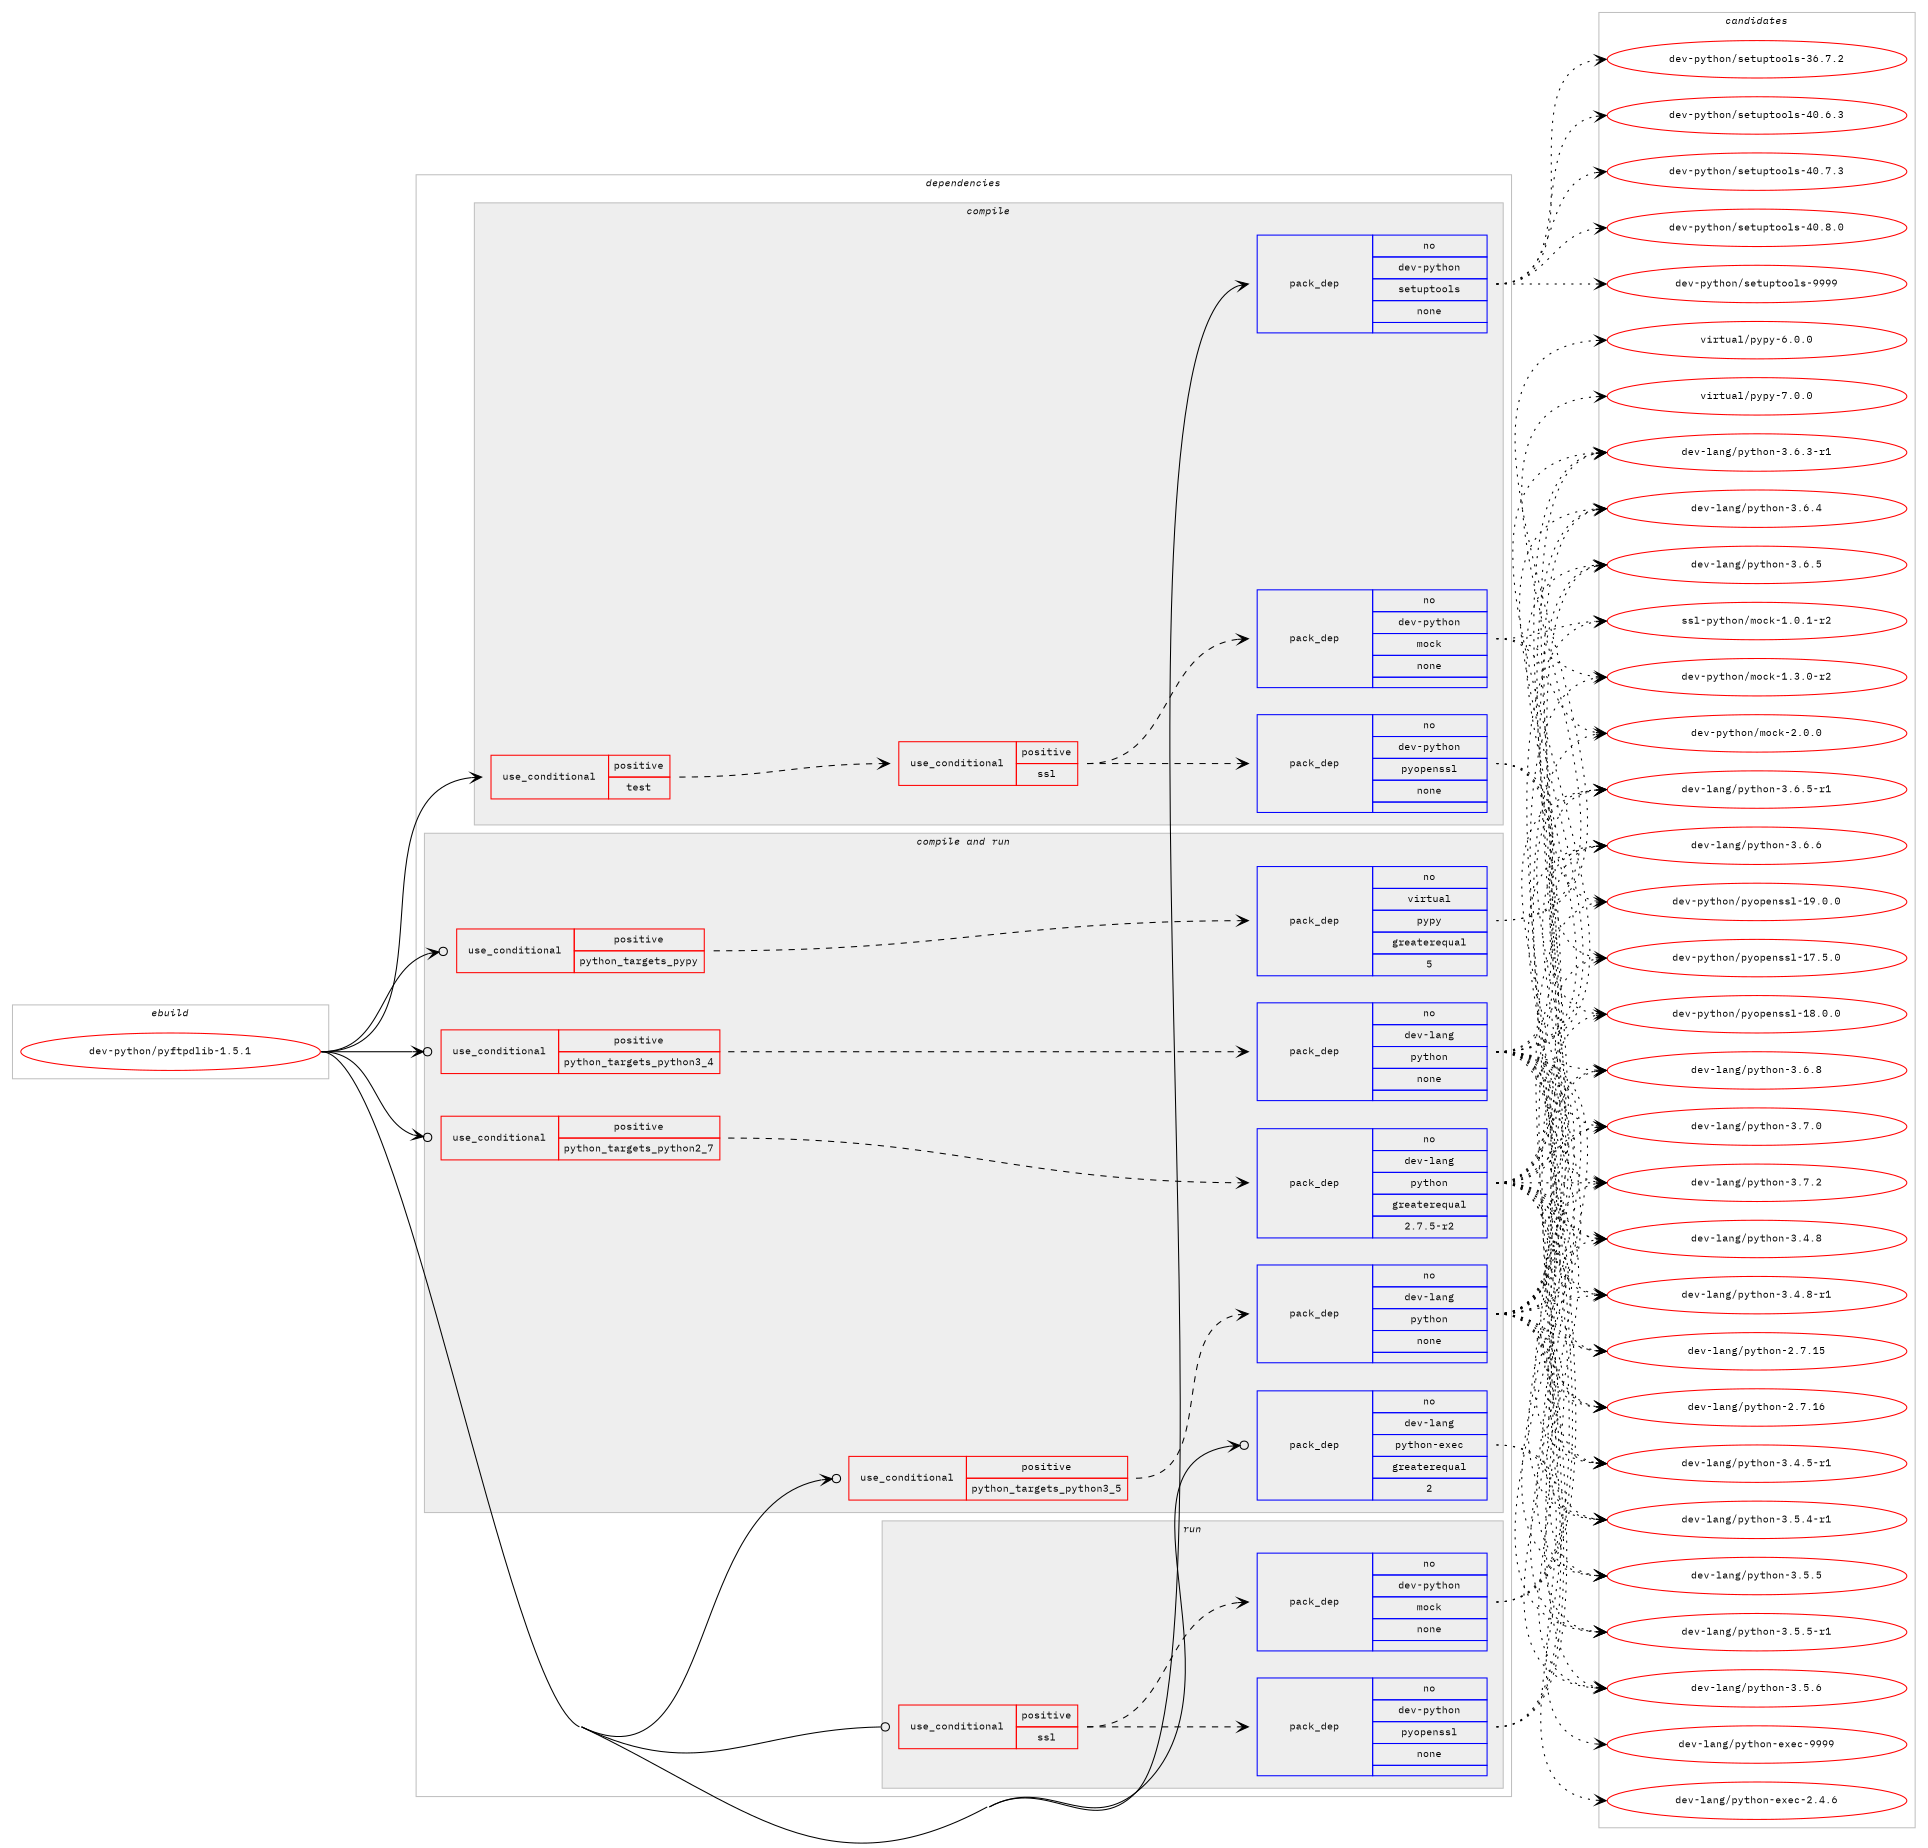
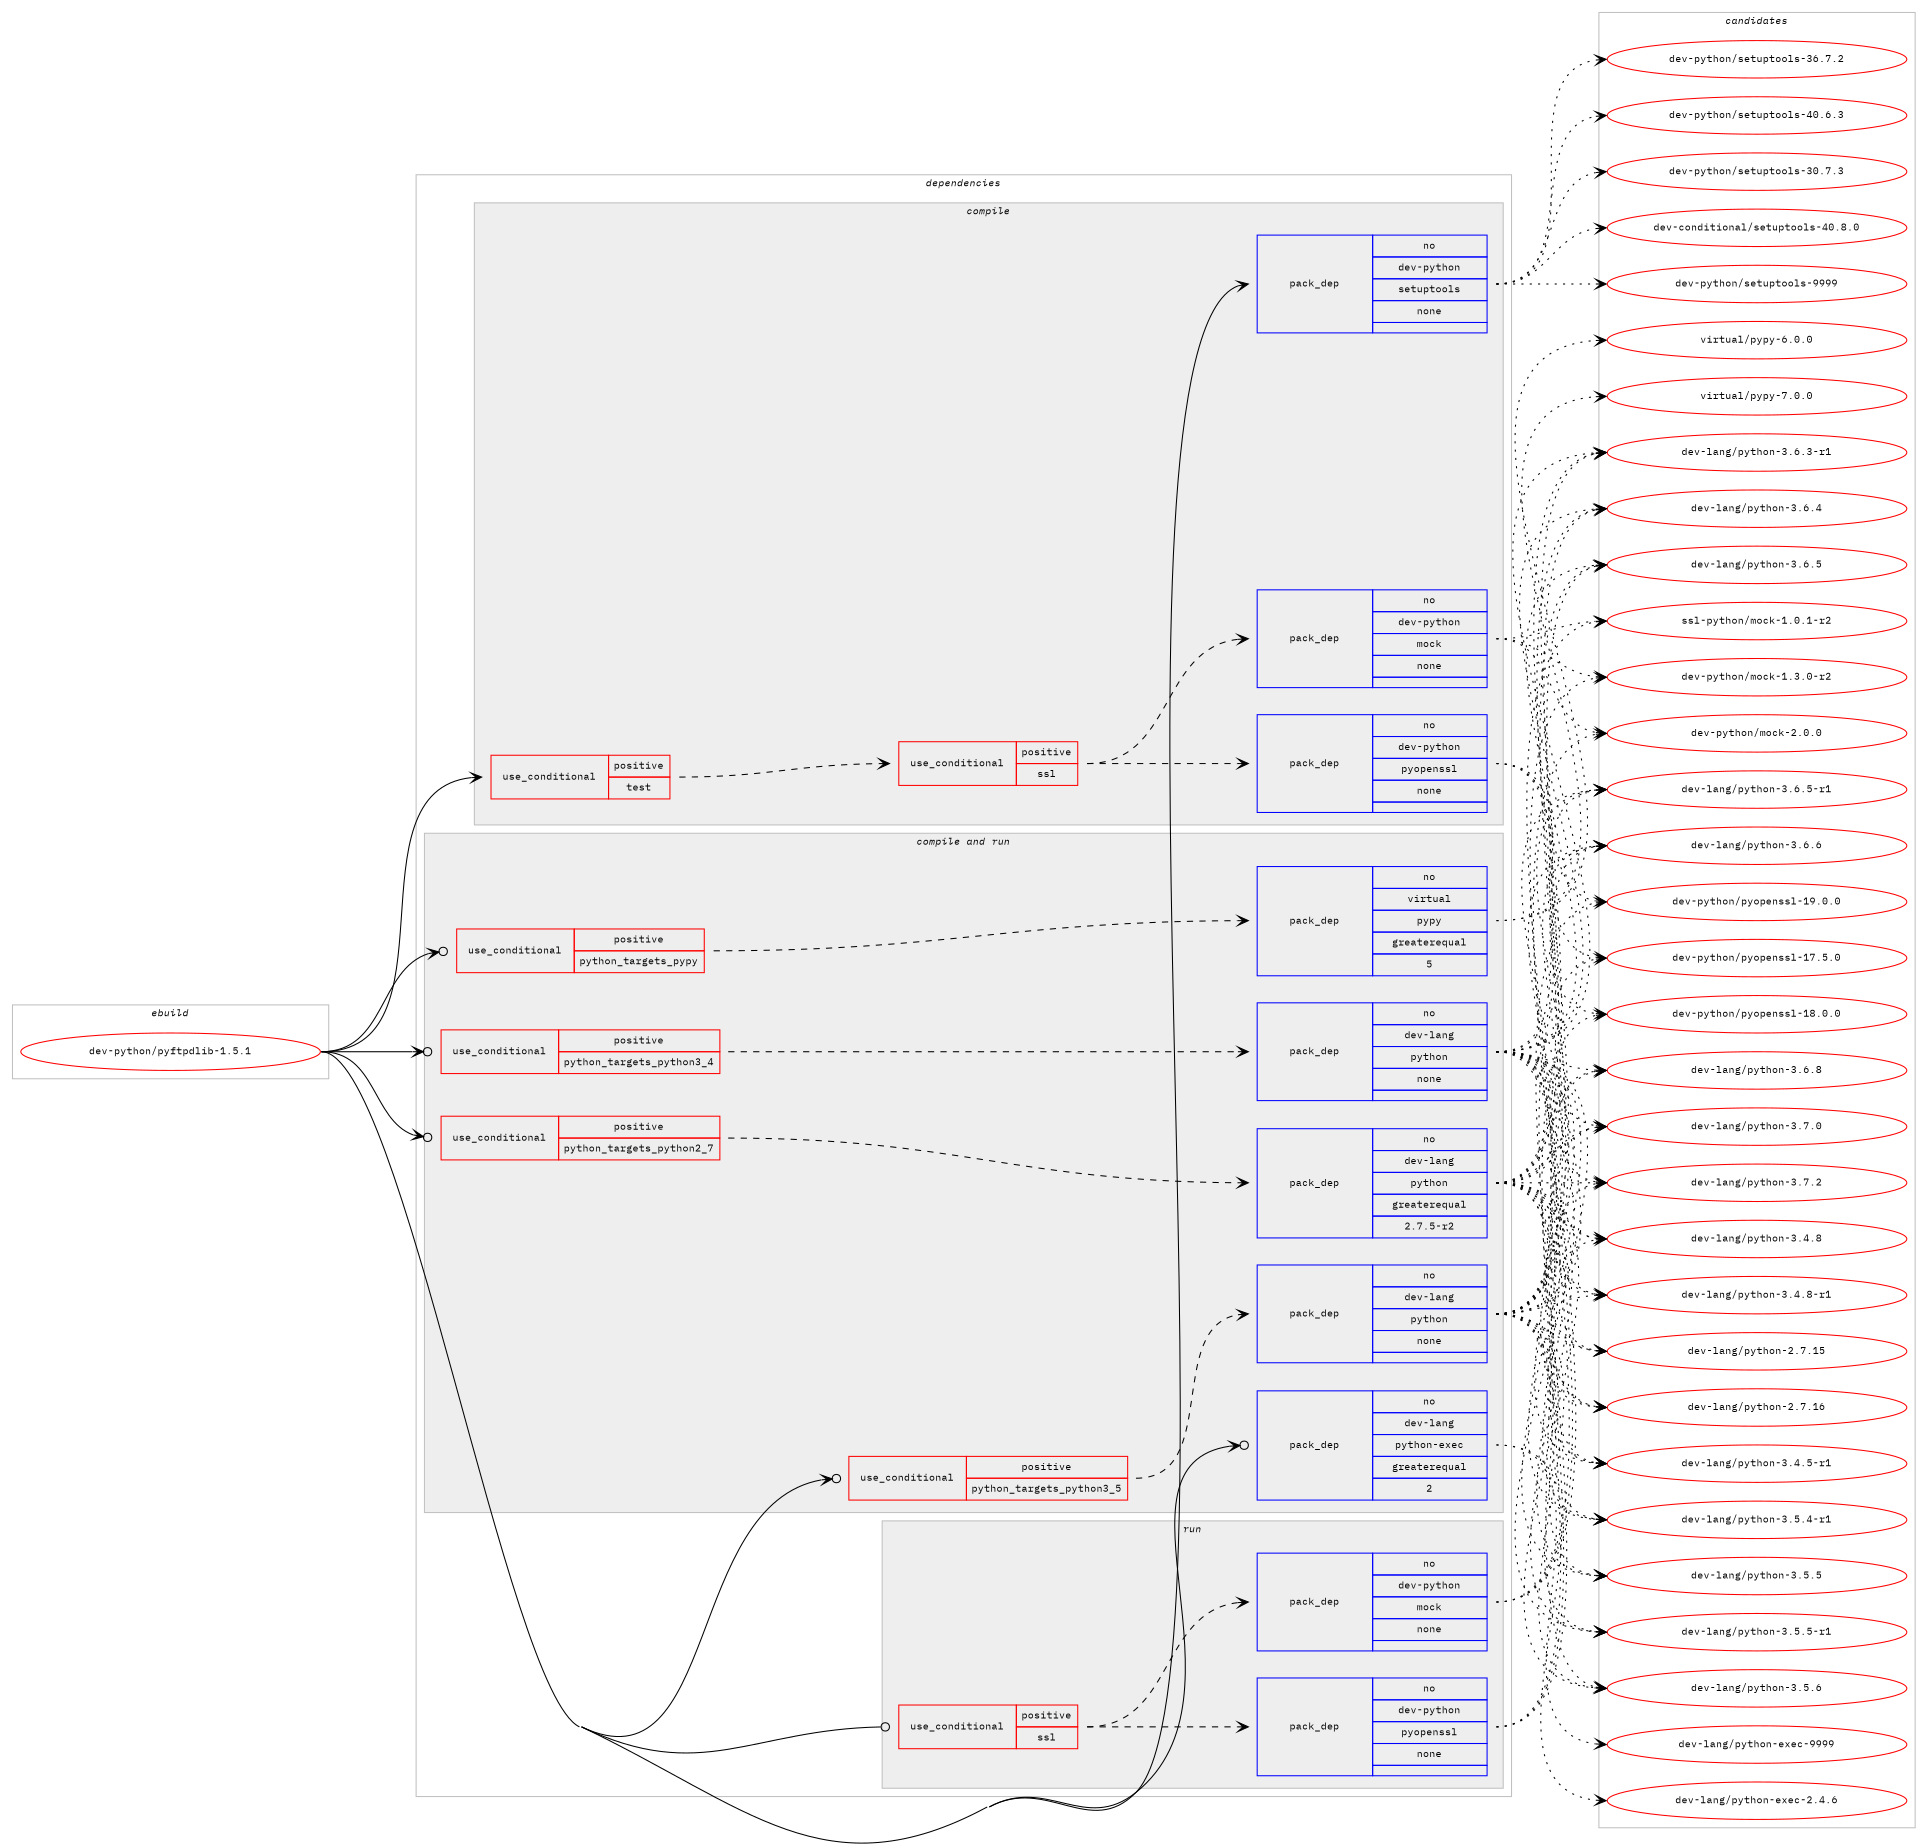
(1757, 172) -> (1757, 172)
(1757, 228) -> (1757, 228)
